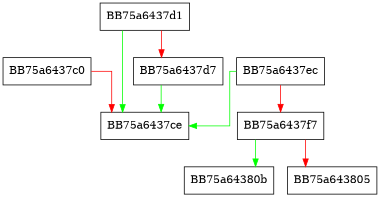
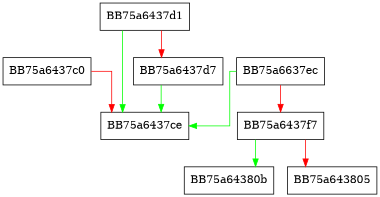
(281, 71) -> (281, 71)
